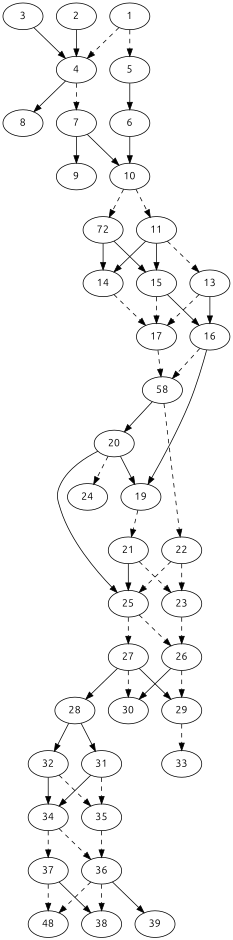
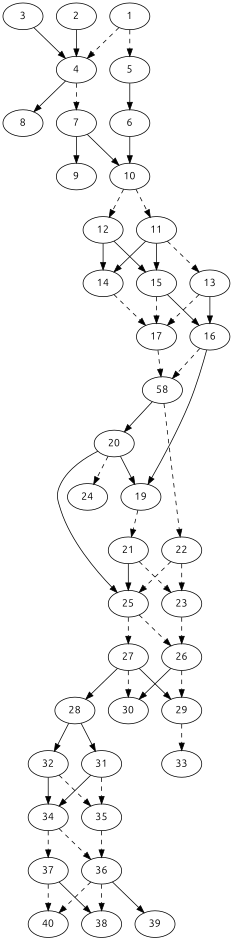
(103, 230) -> (103, 230)
(48, 924) -> (48, 924)
